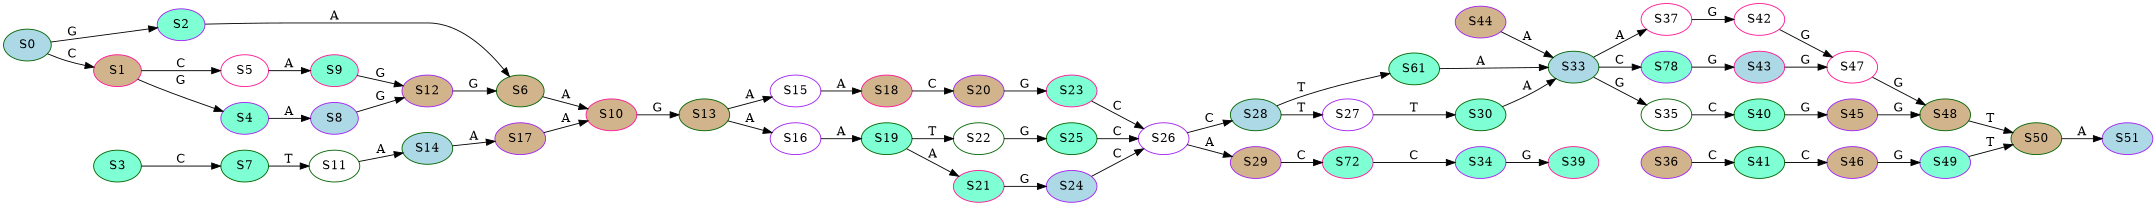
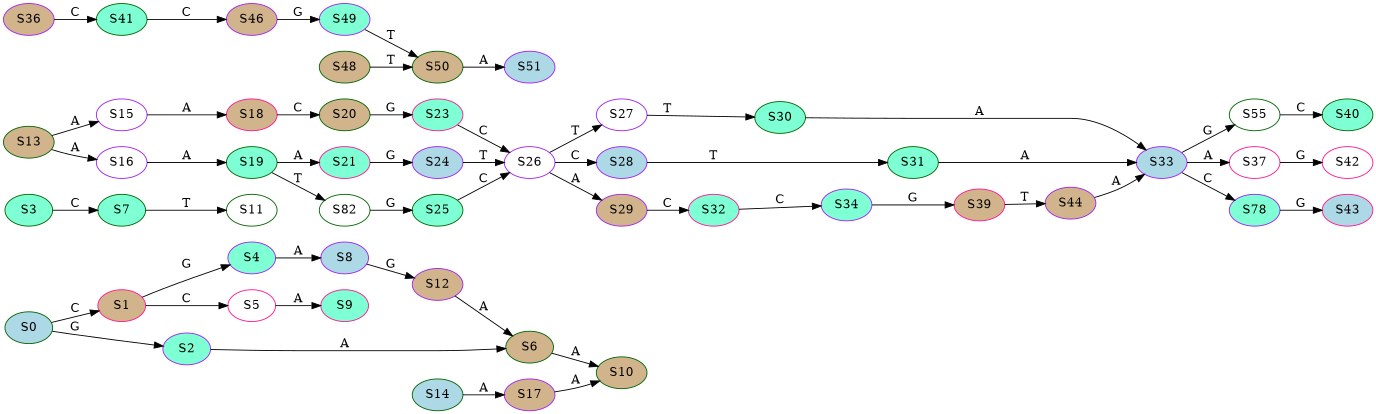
(1573, 67) -> (1162, 163)
(1852, 67) -> none
(1414, 69) -> (913, 163)
(376, 80) -> none
(474, 84) -> (484, 307)
(979, 91) -> (345, 115)
(611, 115) -> (622, 373)
(653, 115) -> none
(1256, 115) -> (622, 163)
(1297, 115) -> (572, 141)
(1666, 115) -> (1255, 115)
(1852, 115) -> none
(979, 139) -> (345, 210)
(1118, 154) -> (484, 156)
(376, 158) -> none
(1348, 163) -> (714, 210)
(1573, 163) -> (979, 205)
none -> (1021, 204)
